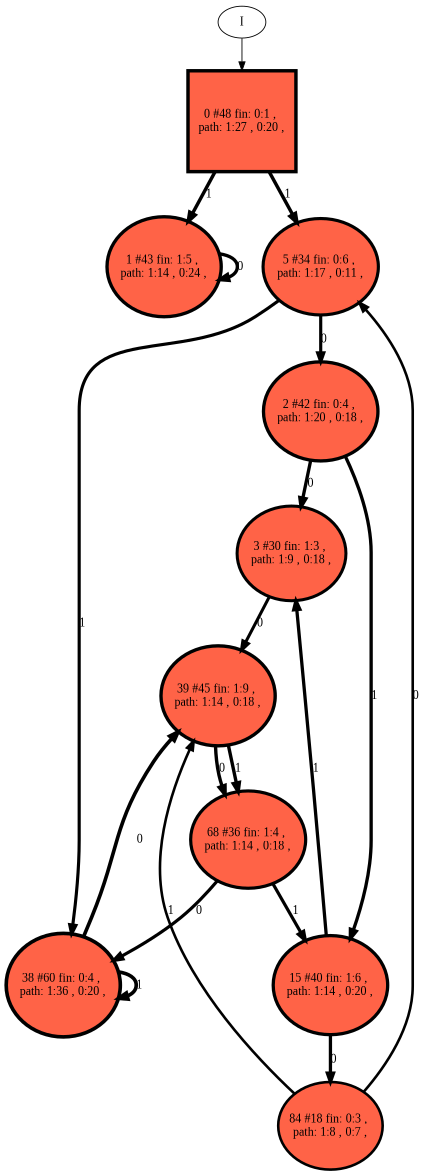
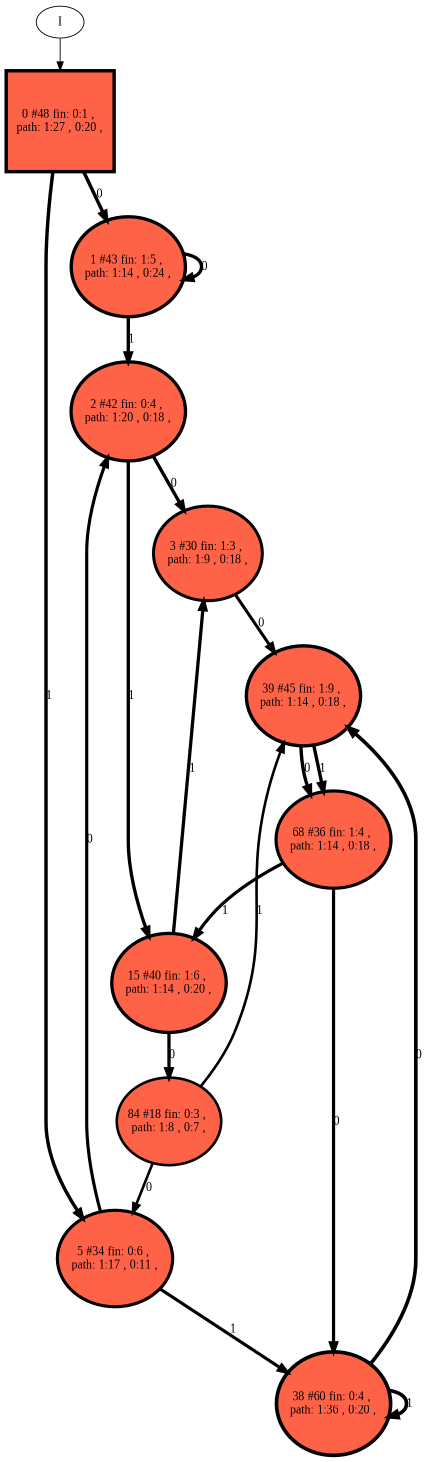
(211, 194) -> (101, 194)
none -> (128, 335)
